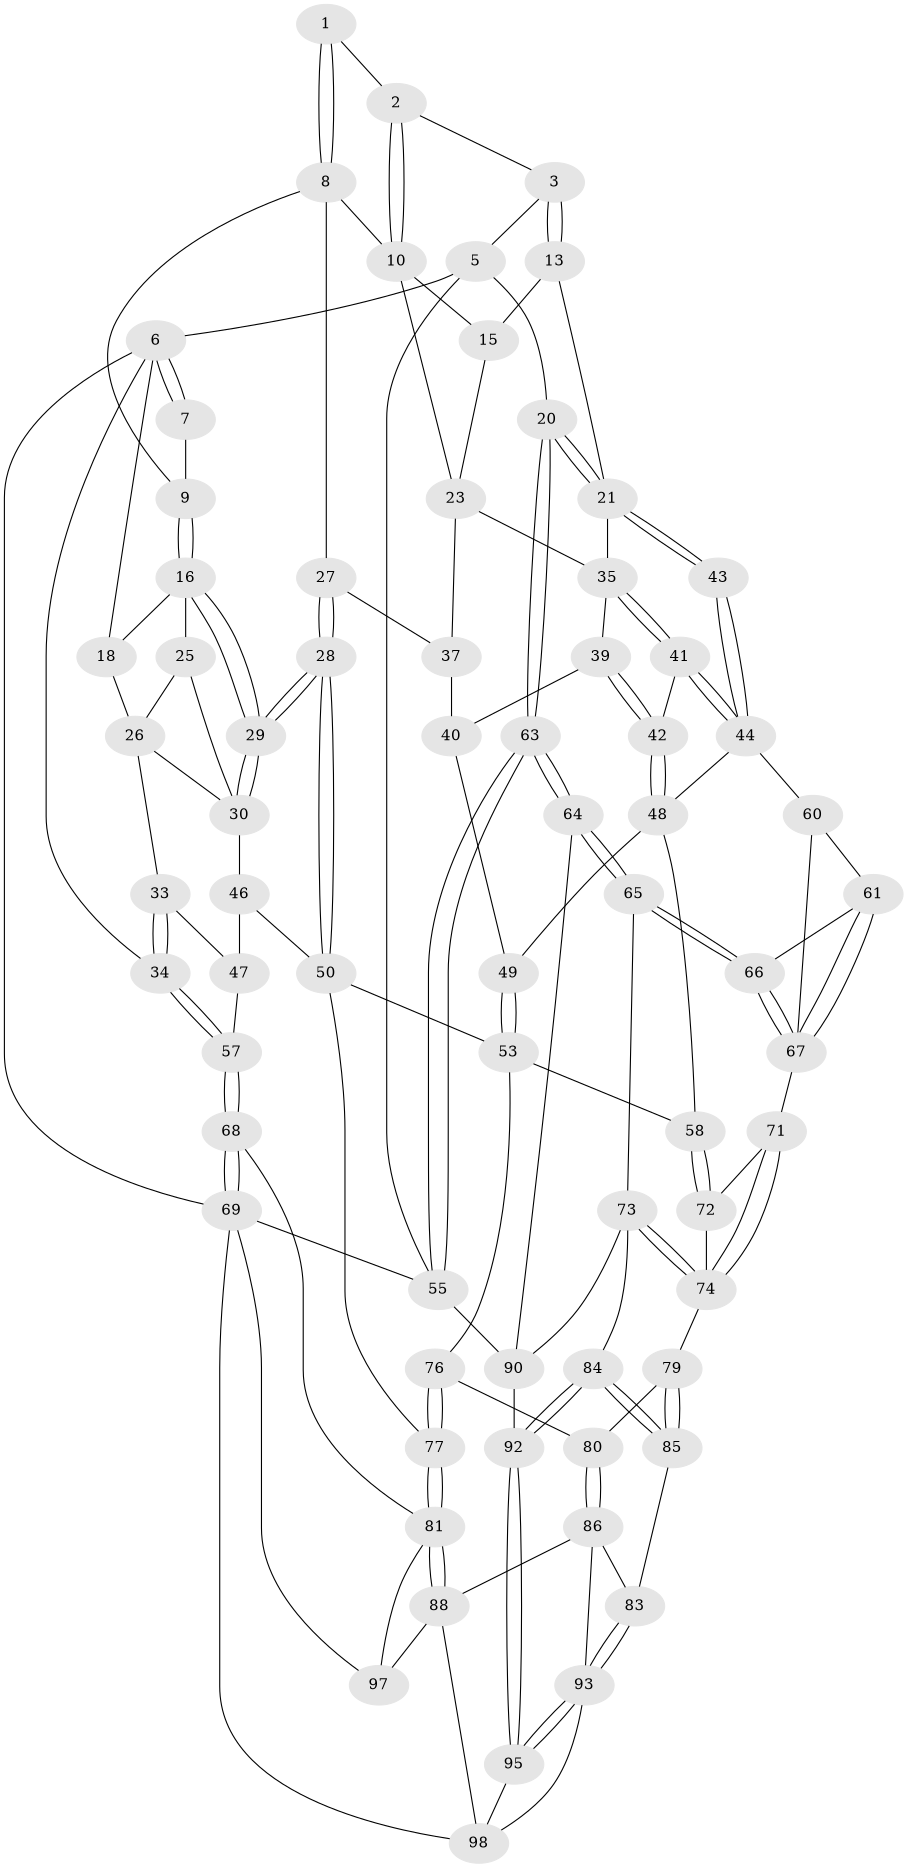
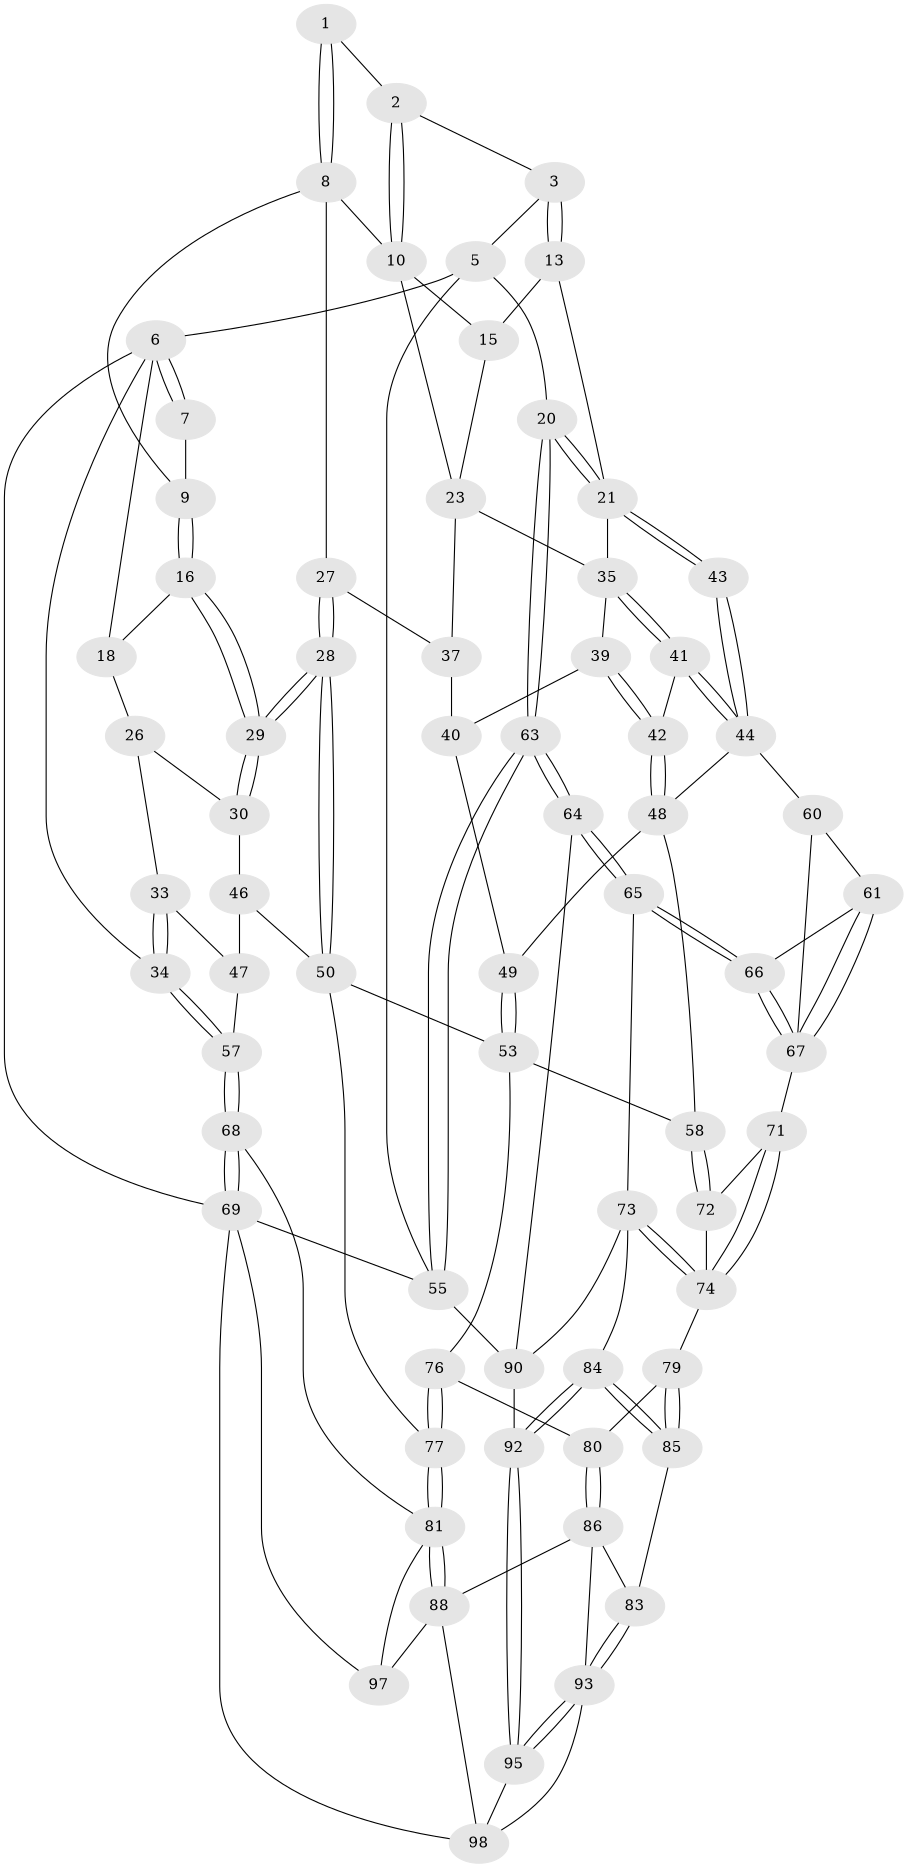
(186, 657) -> none
